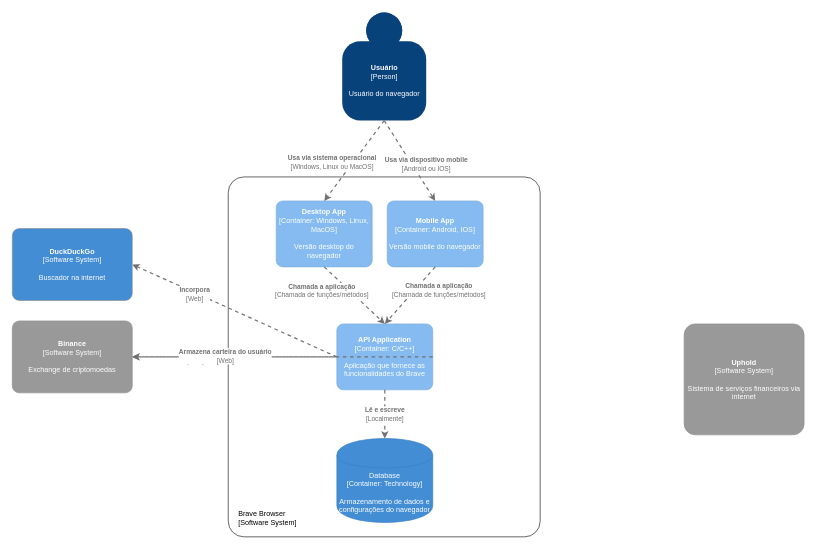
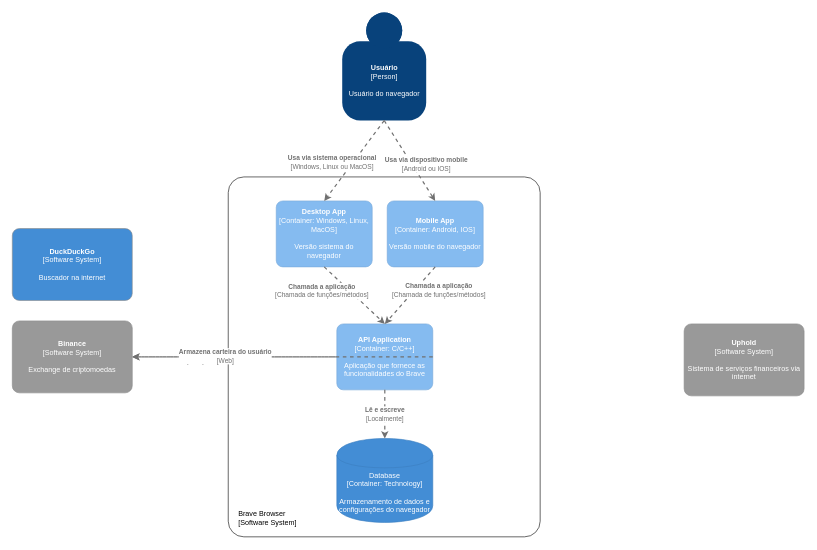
(324, 234) -> (324, 234)
(235, 310) -> none
(744, 379) -> (744, 360)
